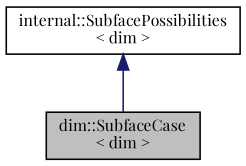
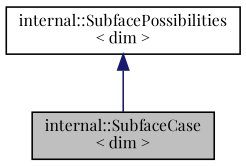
(123, 136) -> (123, 136)
